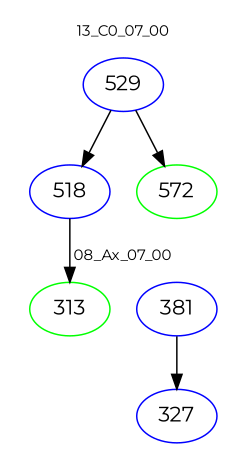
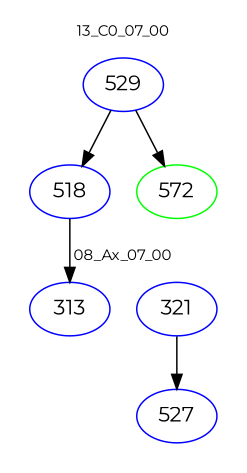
(70, 309) -> (70, 309)
(177, 309) -> (177, 309)
(177, 416) -> (177, 416)
